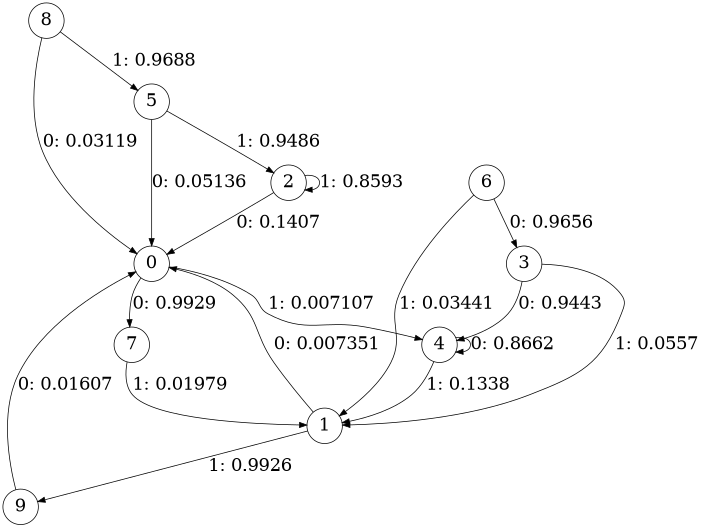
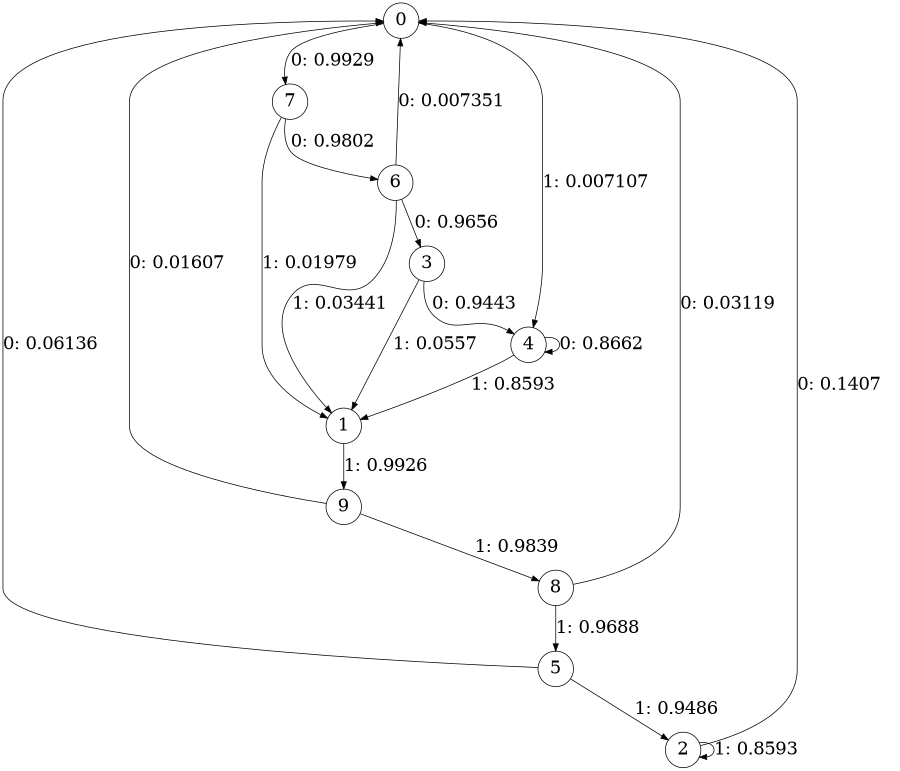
none -> (313, 164)
(205, 183) -> (56, 345)
(256, 327) -> (398, 105)
(476, 385) -> (521, 385)
none -> (446, 546)
